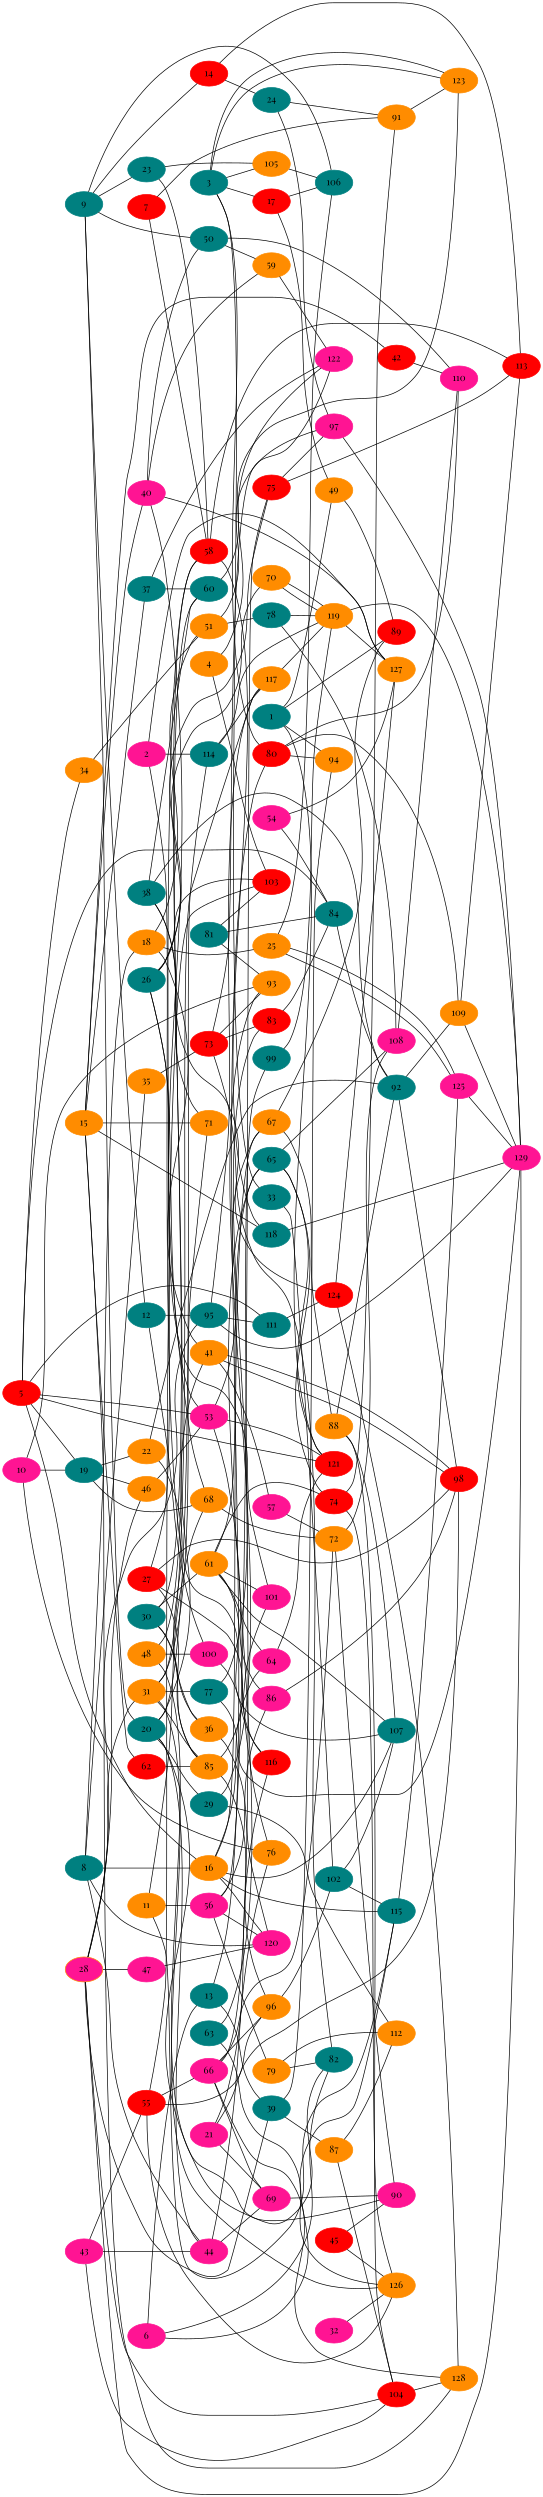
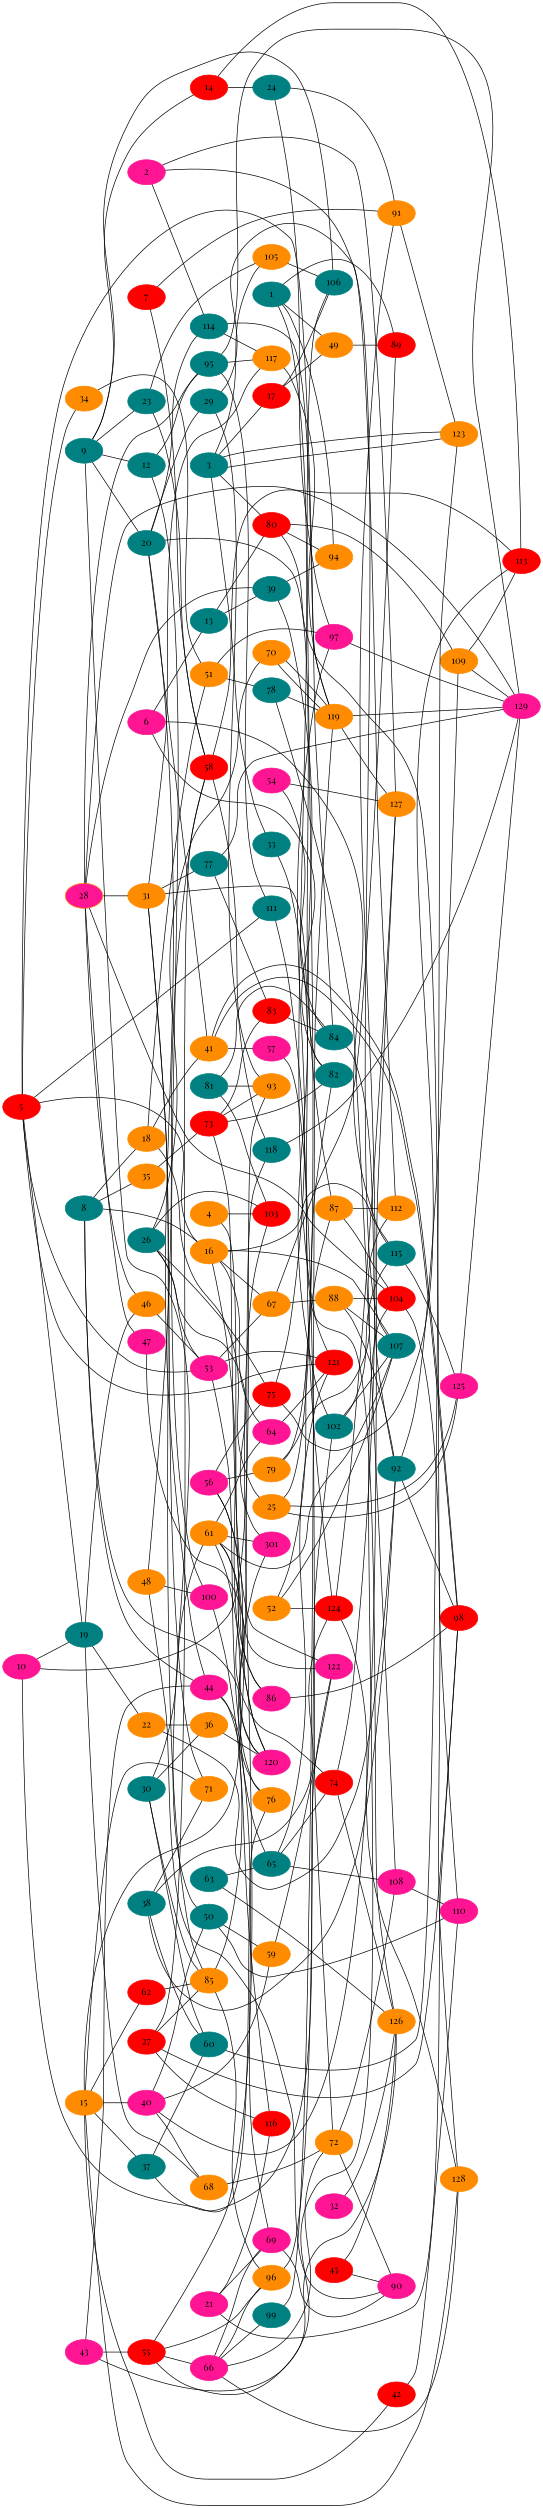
(272, 1597) -> (272, 1544)
none -> (272, 1608)
(147, 1906) -> none
